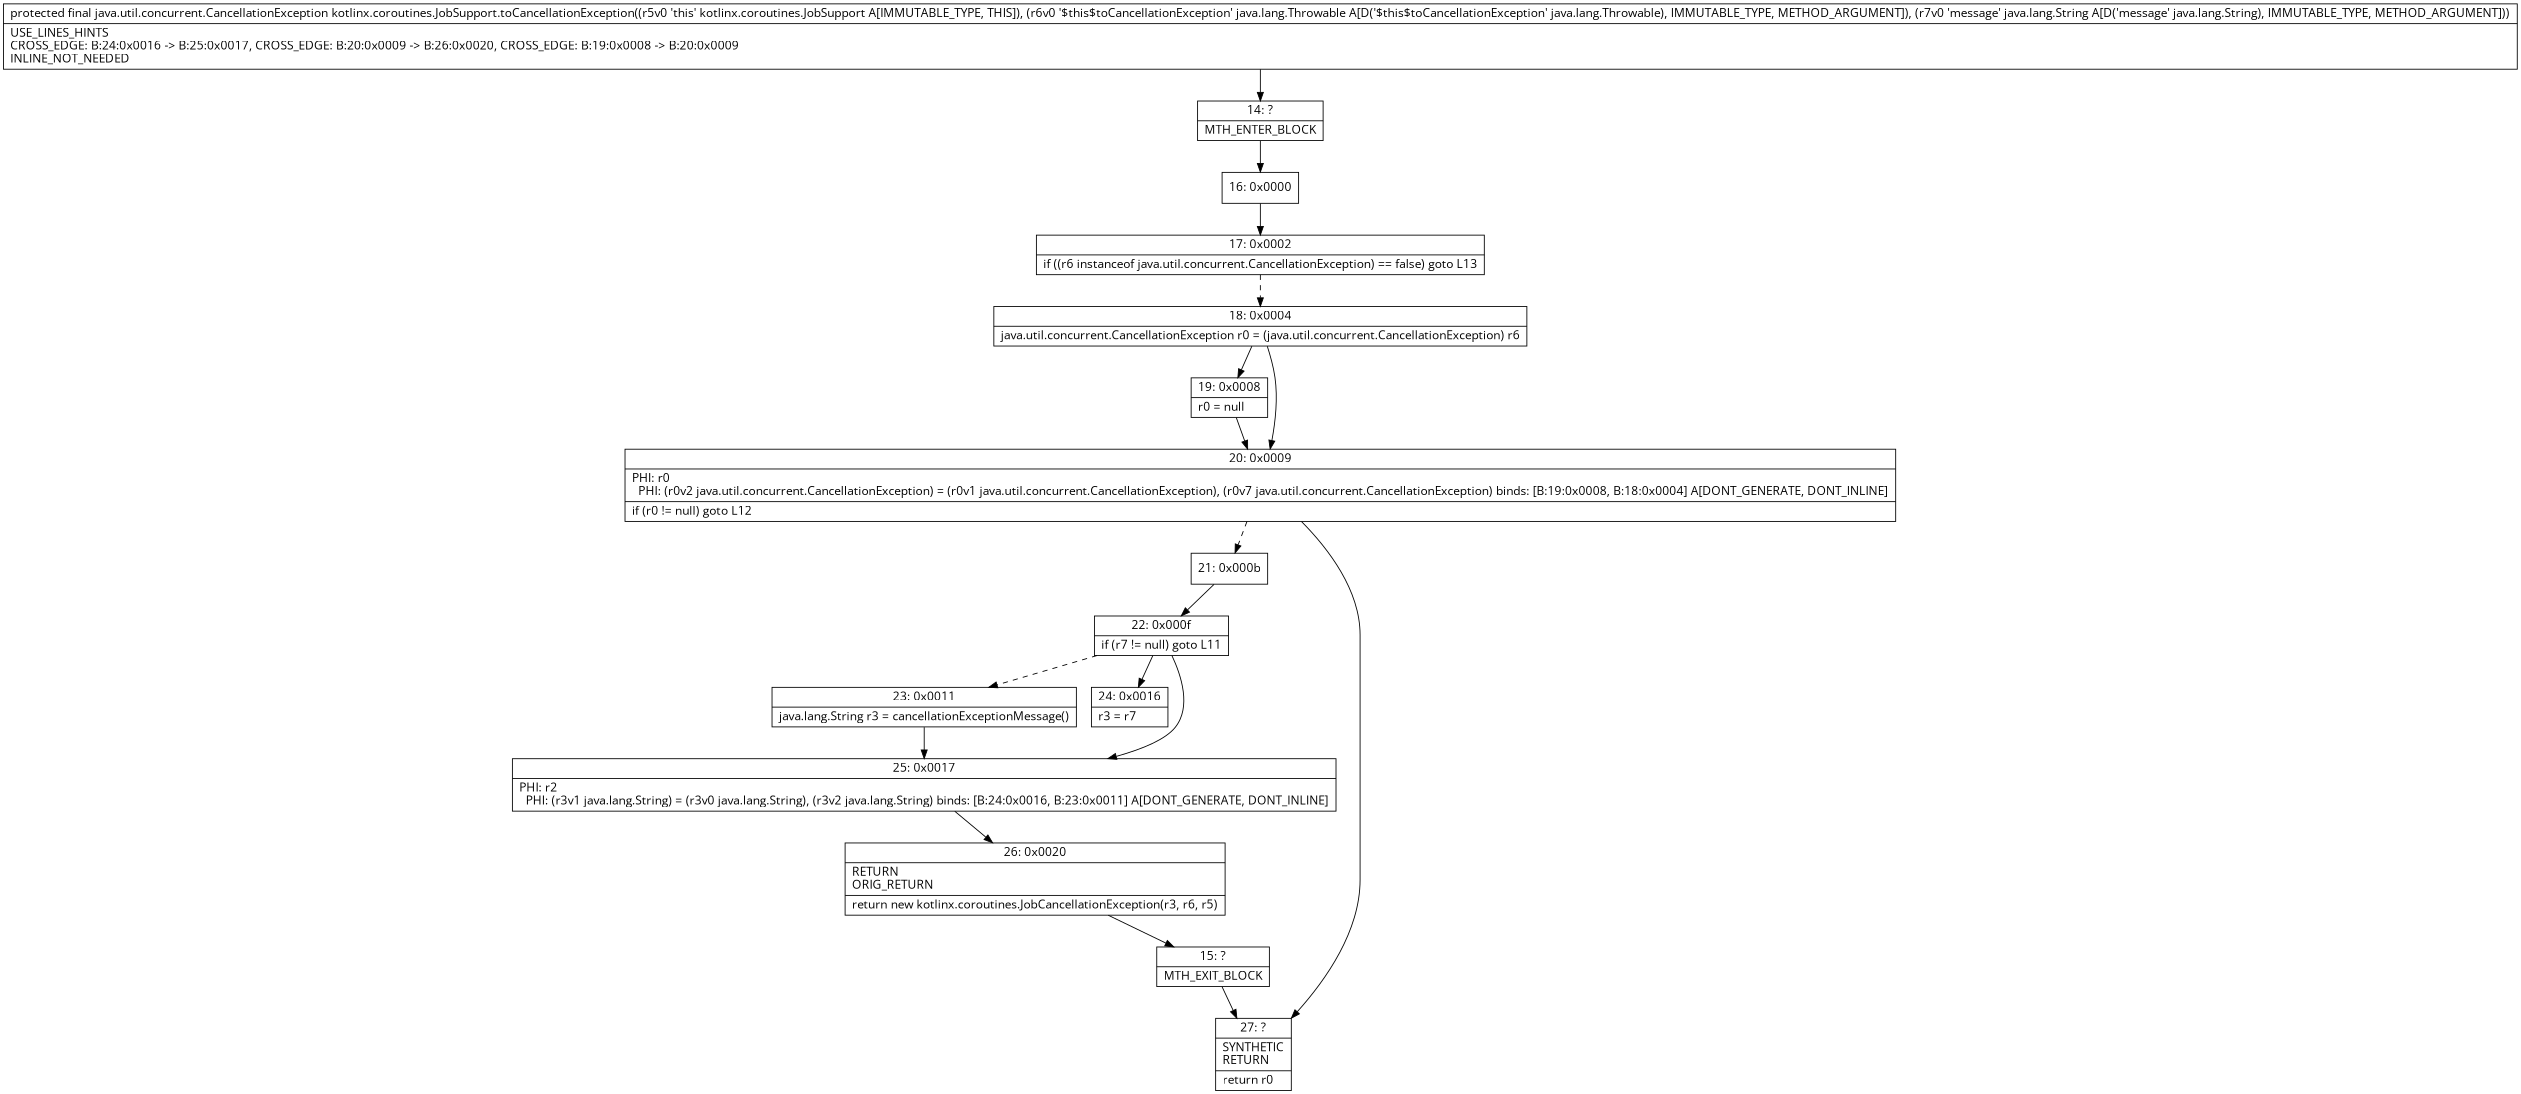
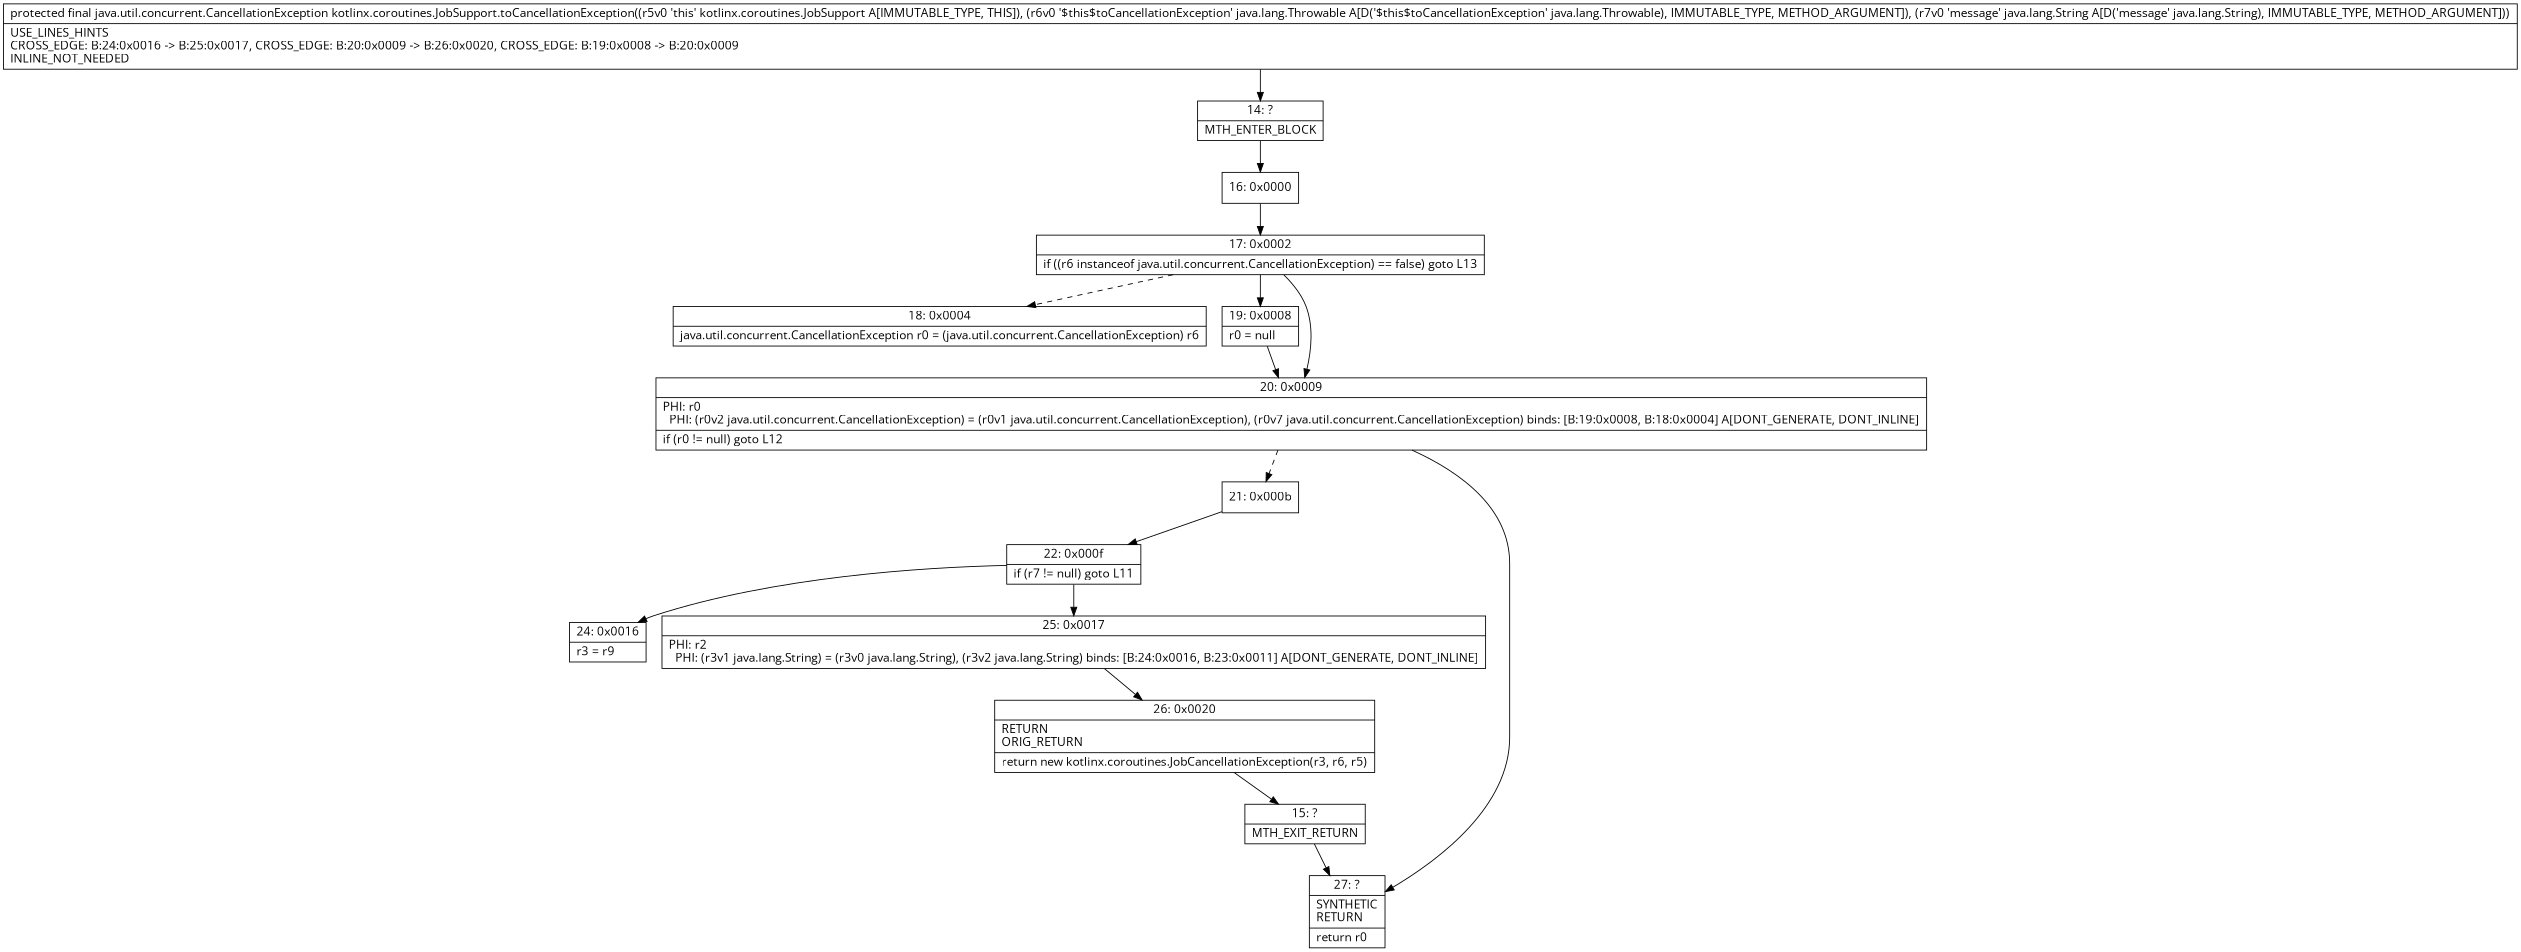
(1247, 358) -> (1260, 286)
(1276, 393) -> (1309, 318)
(924, 707) -> none
(1118, 717) -> (596, 652)
(1213, 976) -> (1305, 834)
